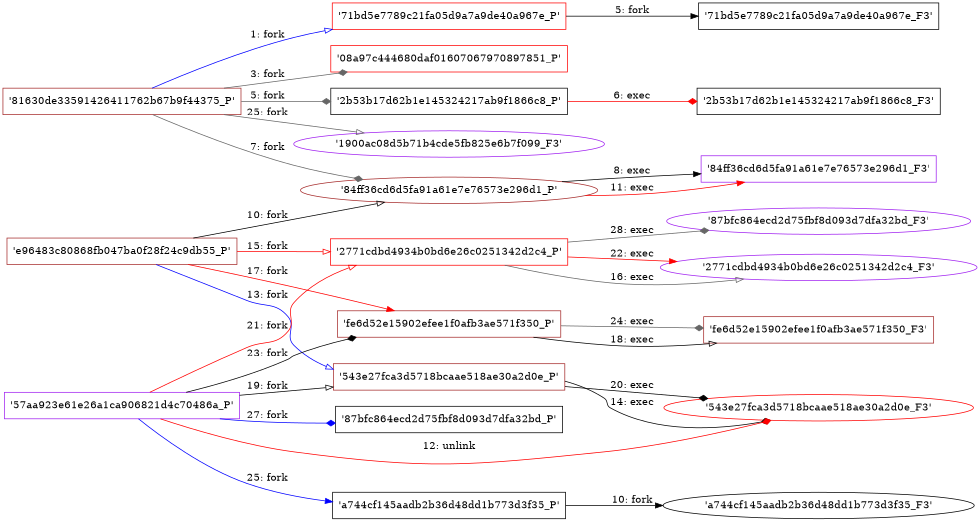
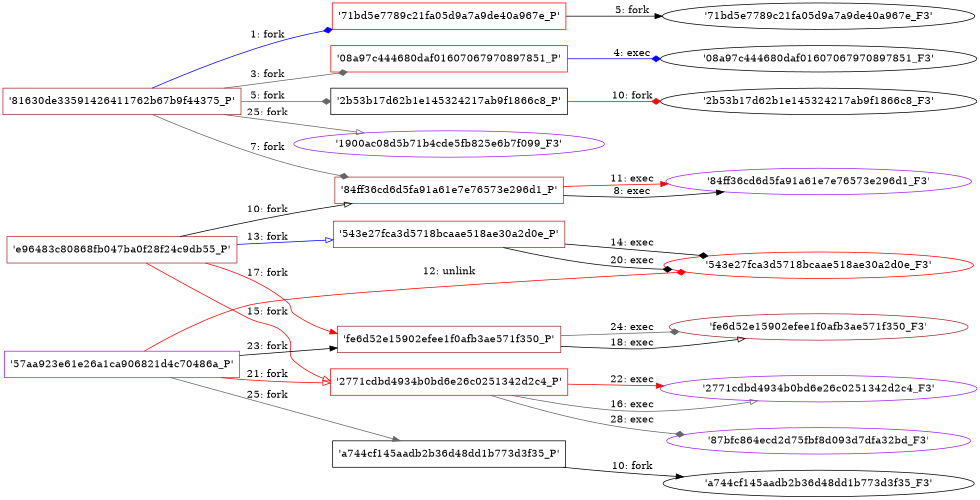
(819, 16) -> (819, 16)
(237, 55) -> (236, 55)
none -> (819, 59)
(632, 96) -> (632, 96)
(819, 101) -> (819, 101)
(819, 169) -> (819, 181)
(449, 190) -> (449, 190)
(819, 330) -> (819, 327)
(268, 368) -> (285, 352)
(283, 391) -> none
(449, 420) -> none
(226, 475) -> (282, 408)
